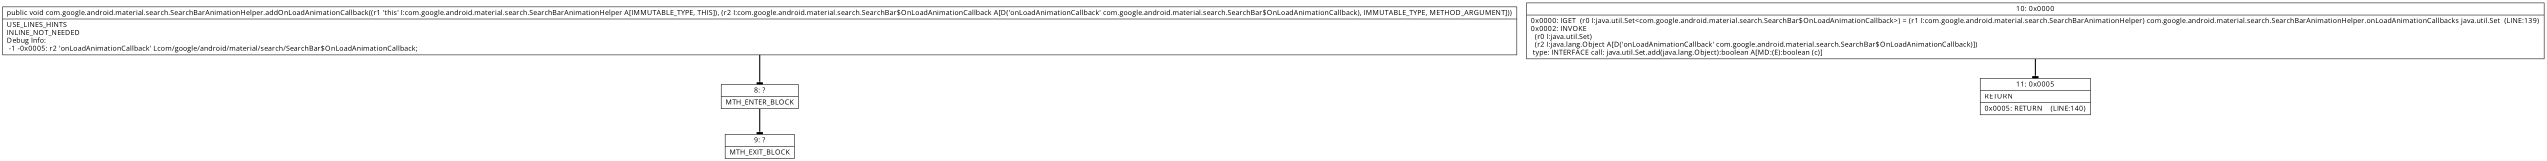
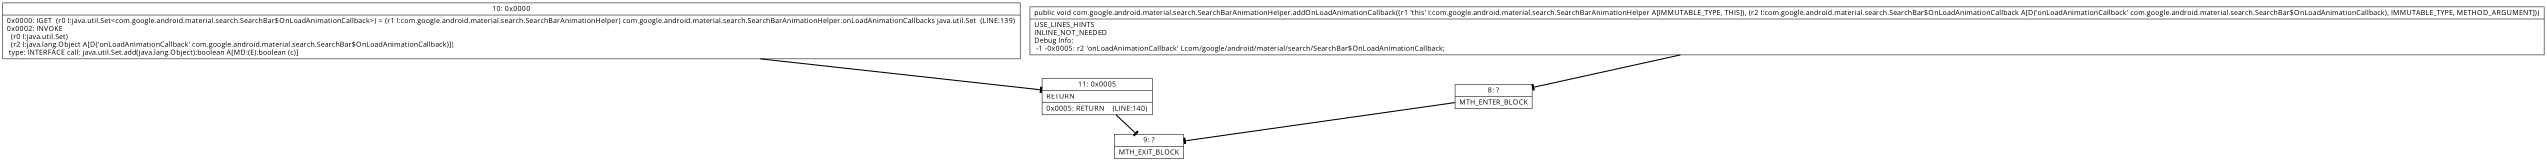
none -> (1125, 124)
